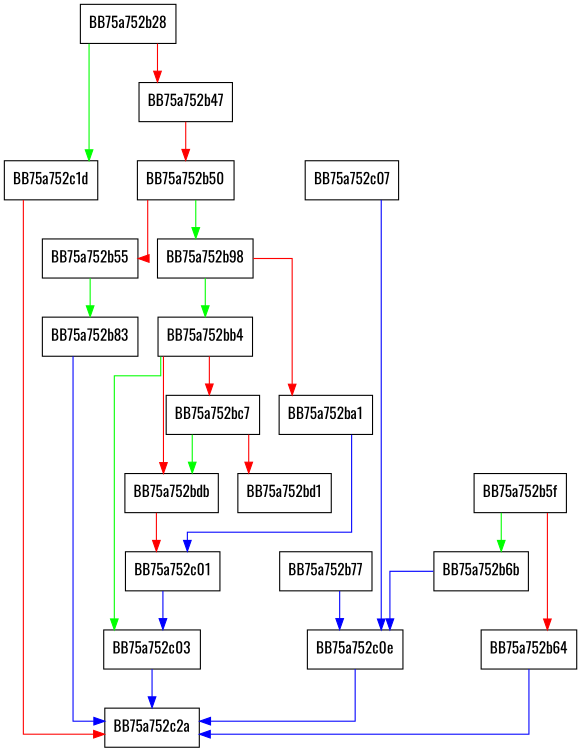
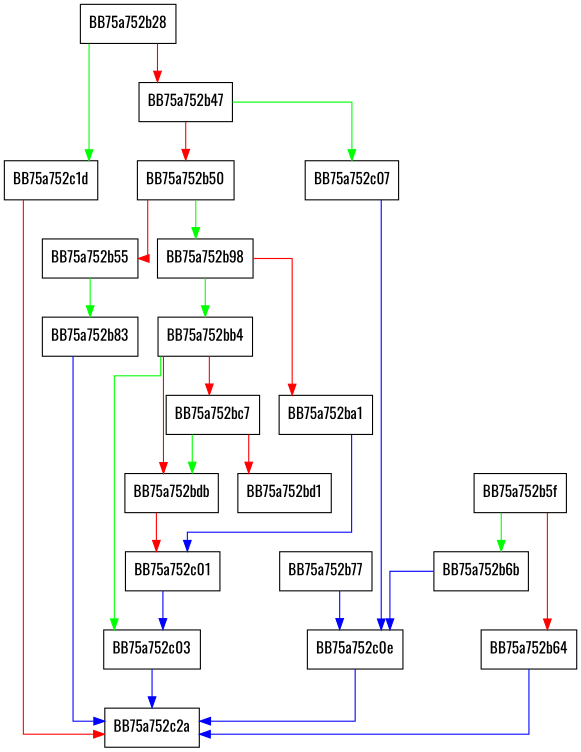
none -> (316, 102)
